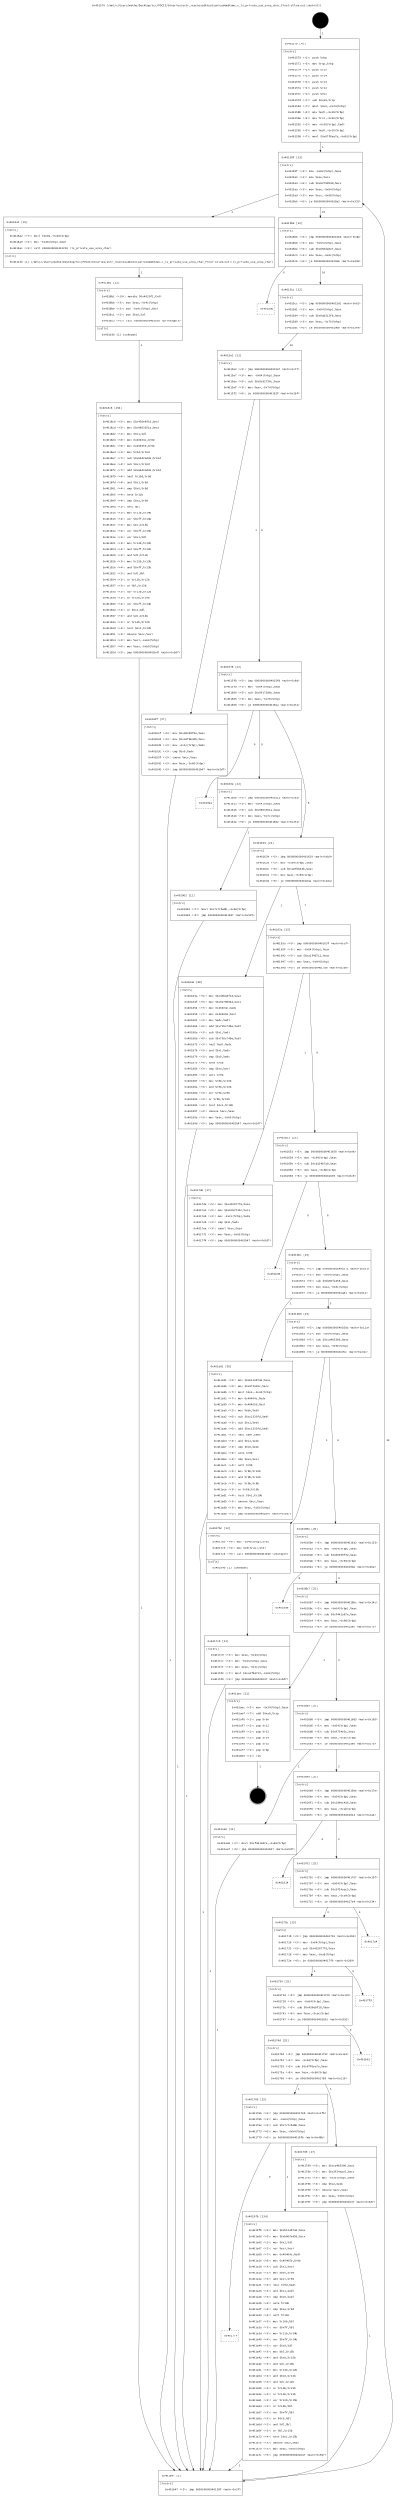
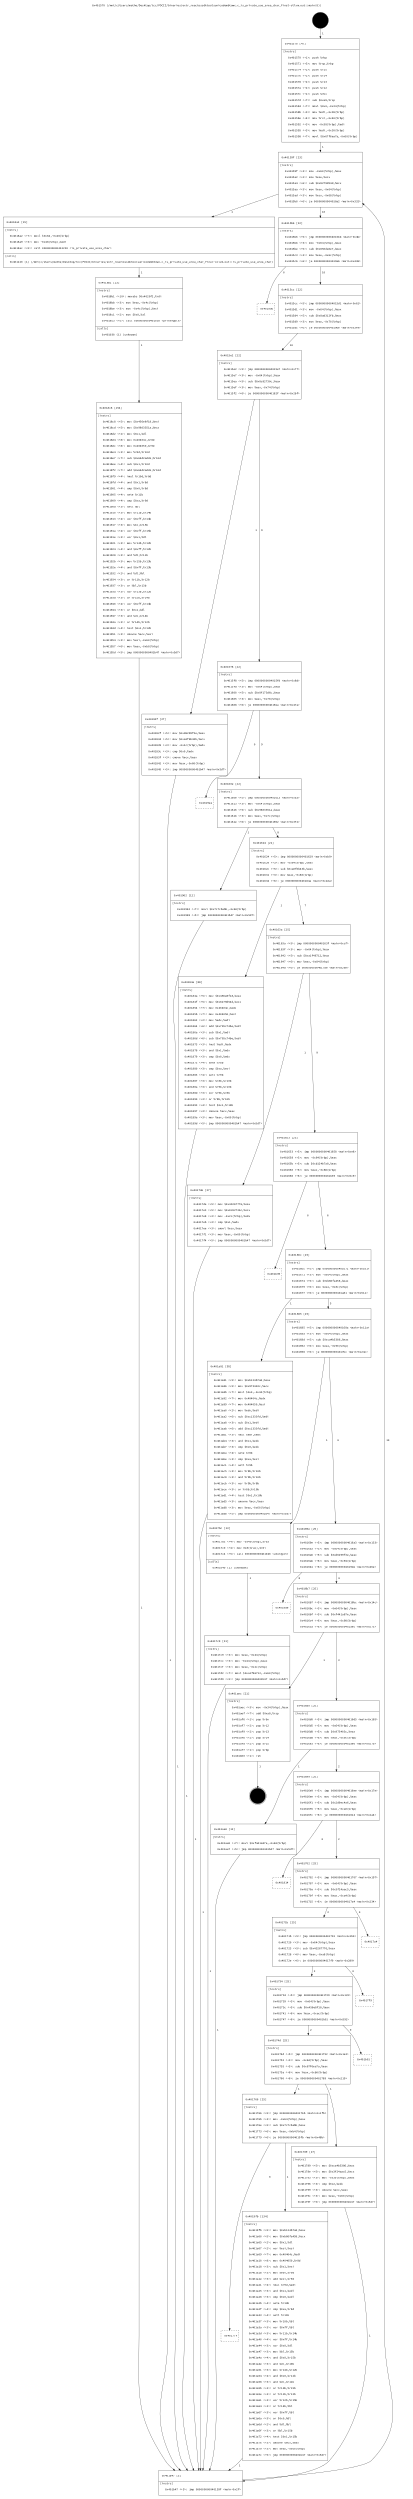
(301, 771) -> (275, 832)
none -> (193, 1856)
